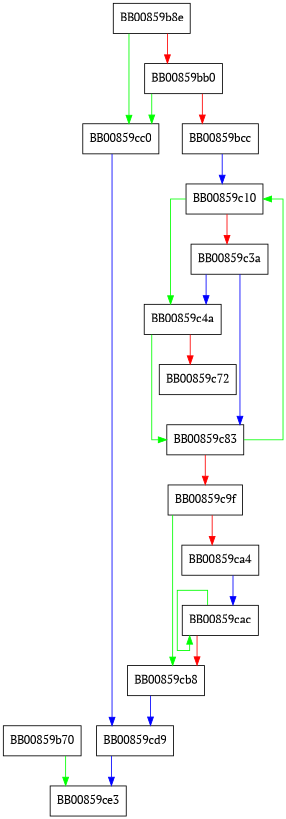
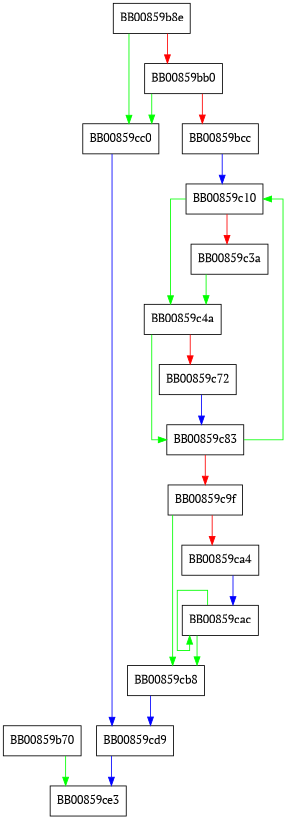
(206, 285) -> (206, 285)
(240, 345) -> (202, 405)
(197, 646) -> (197, 646)
